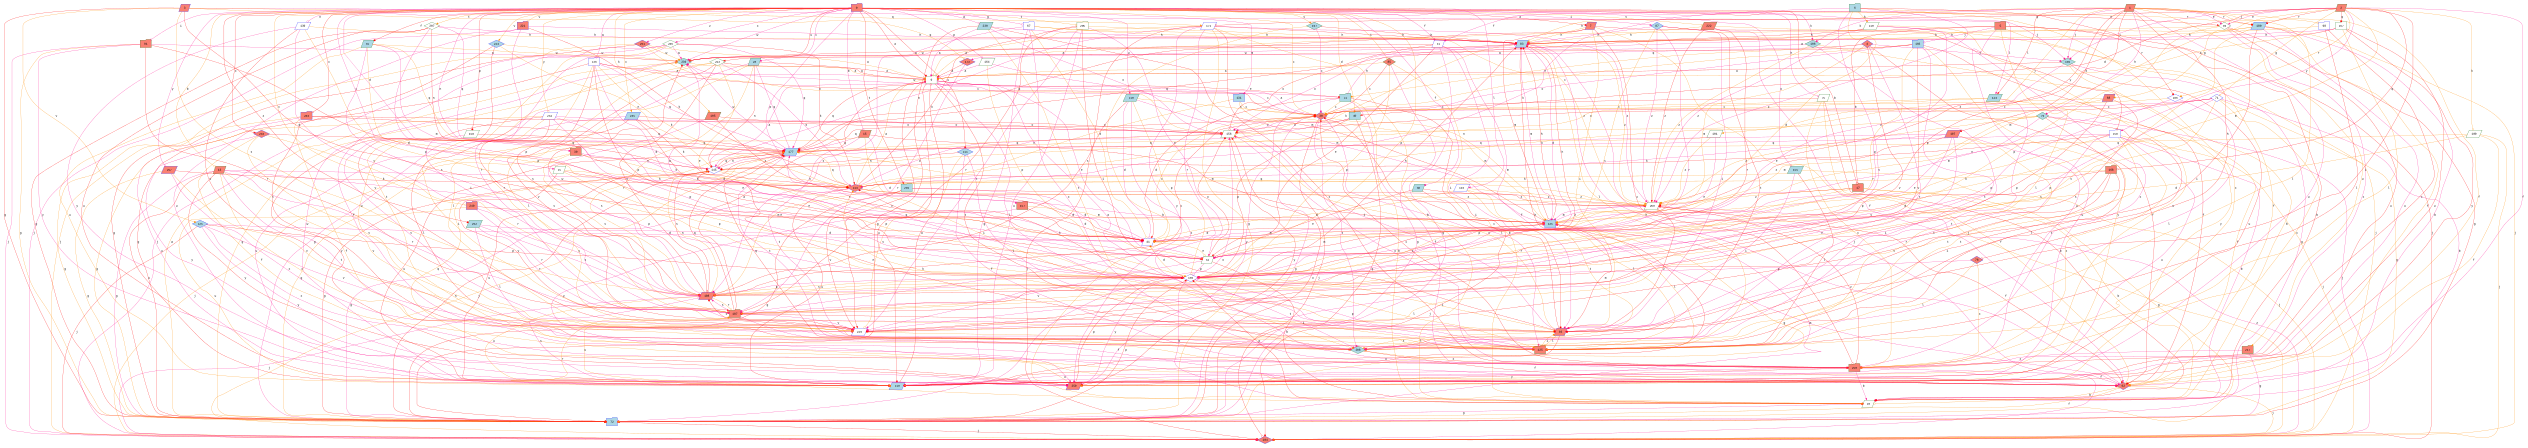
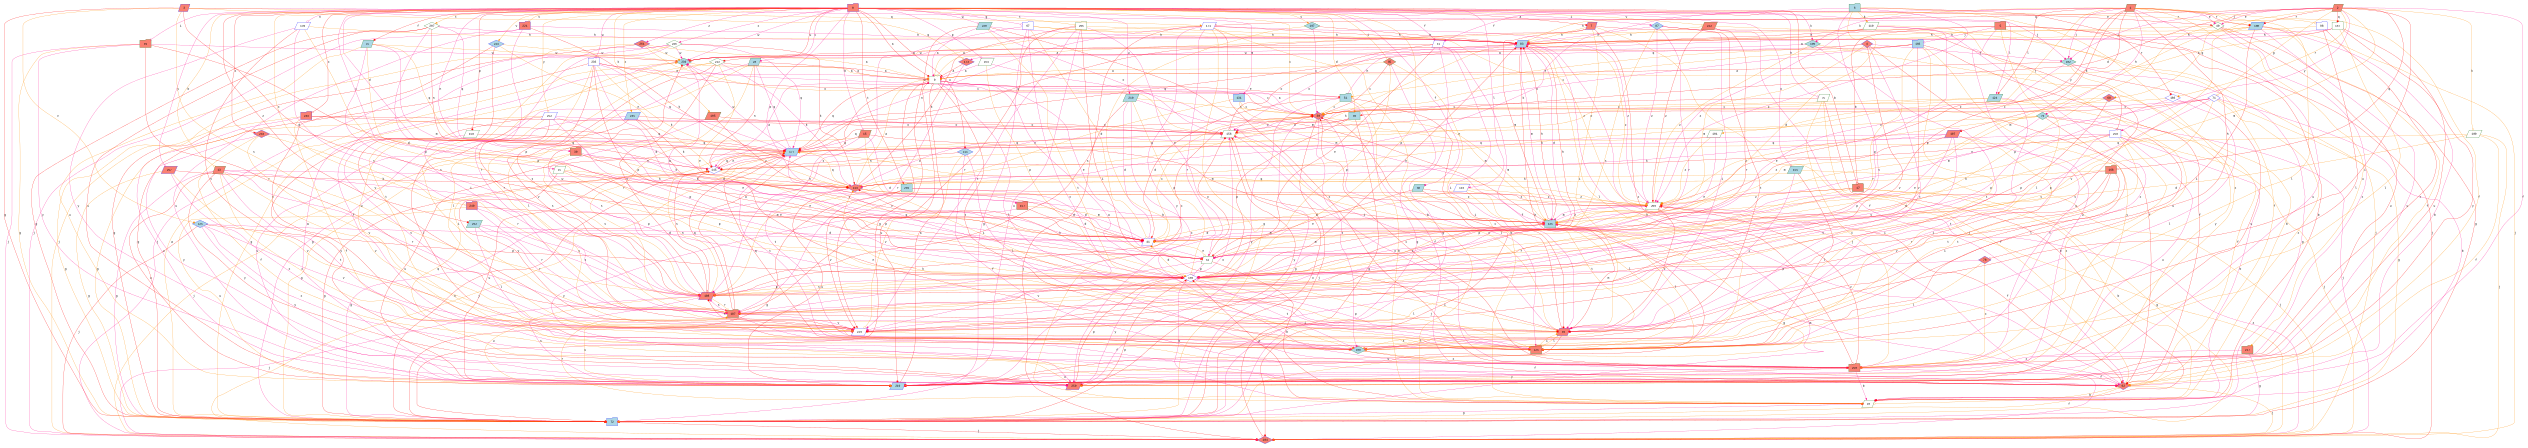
(2109, 98) -> (2109, 98)
(1550, 224) -> (1550, 224)
(1819, 267) -> (1744, 307)
